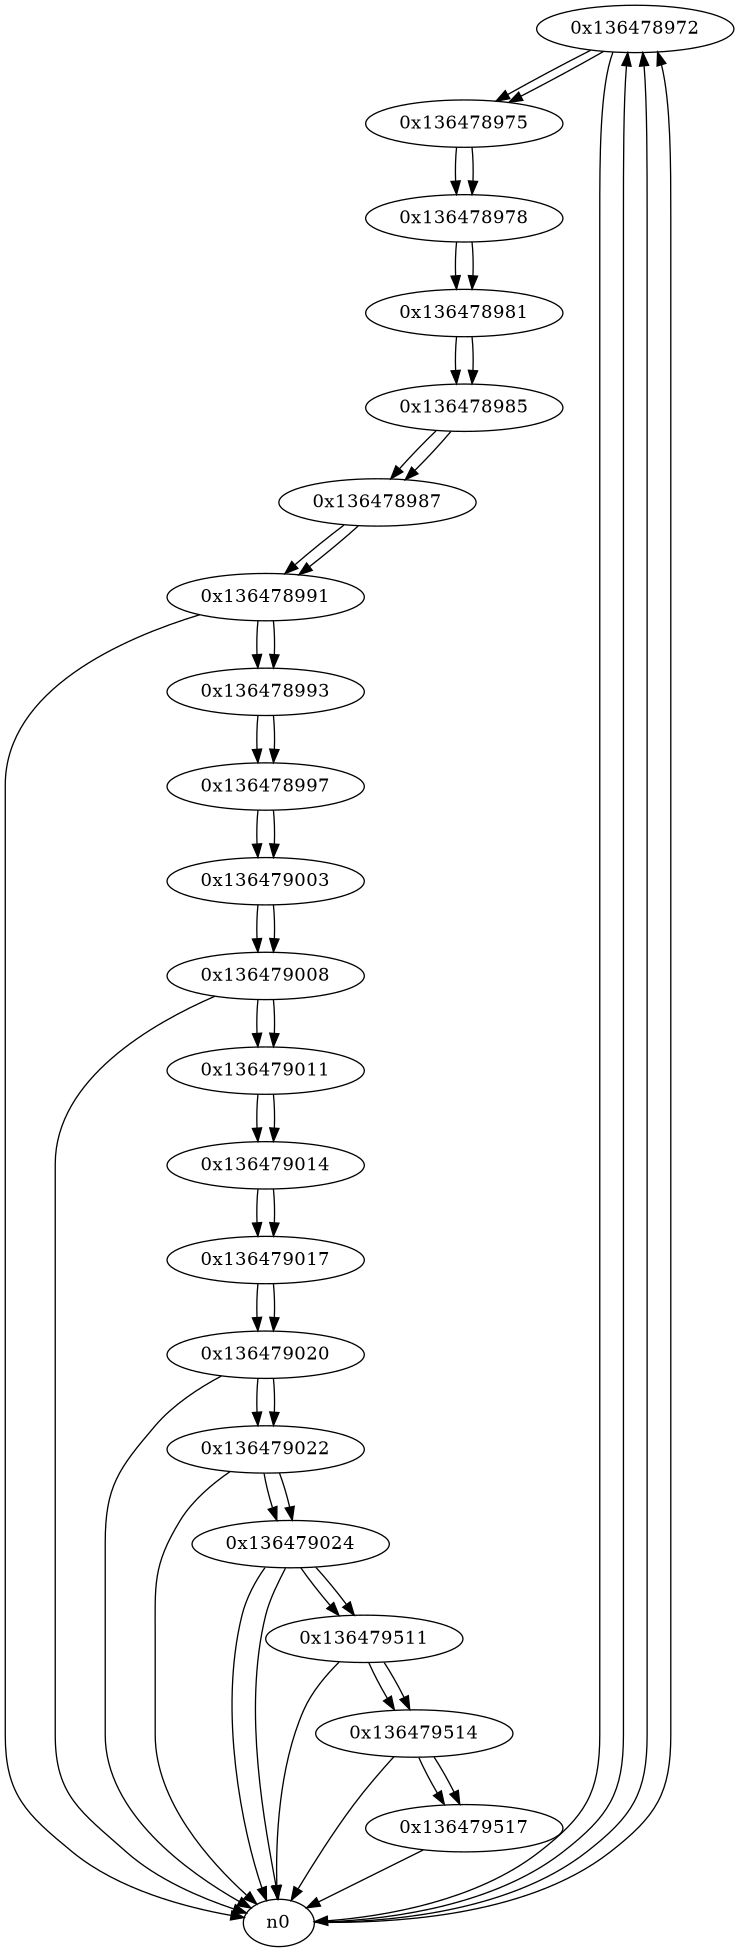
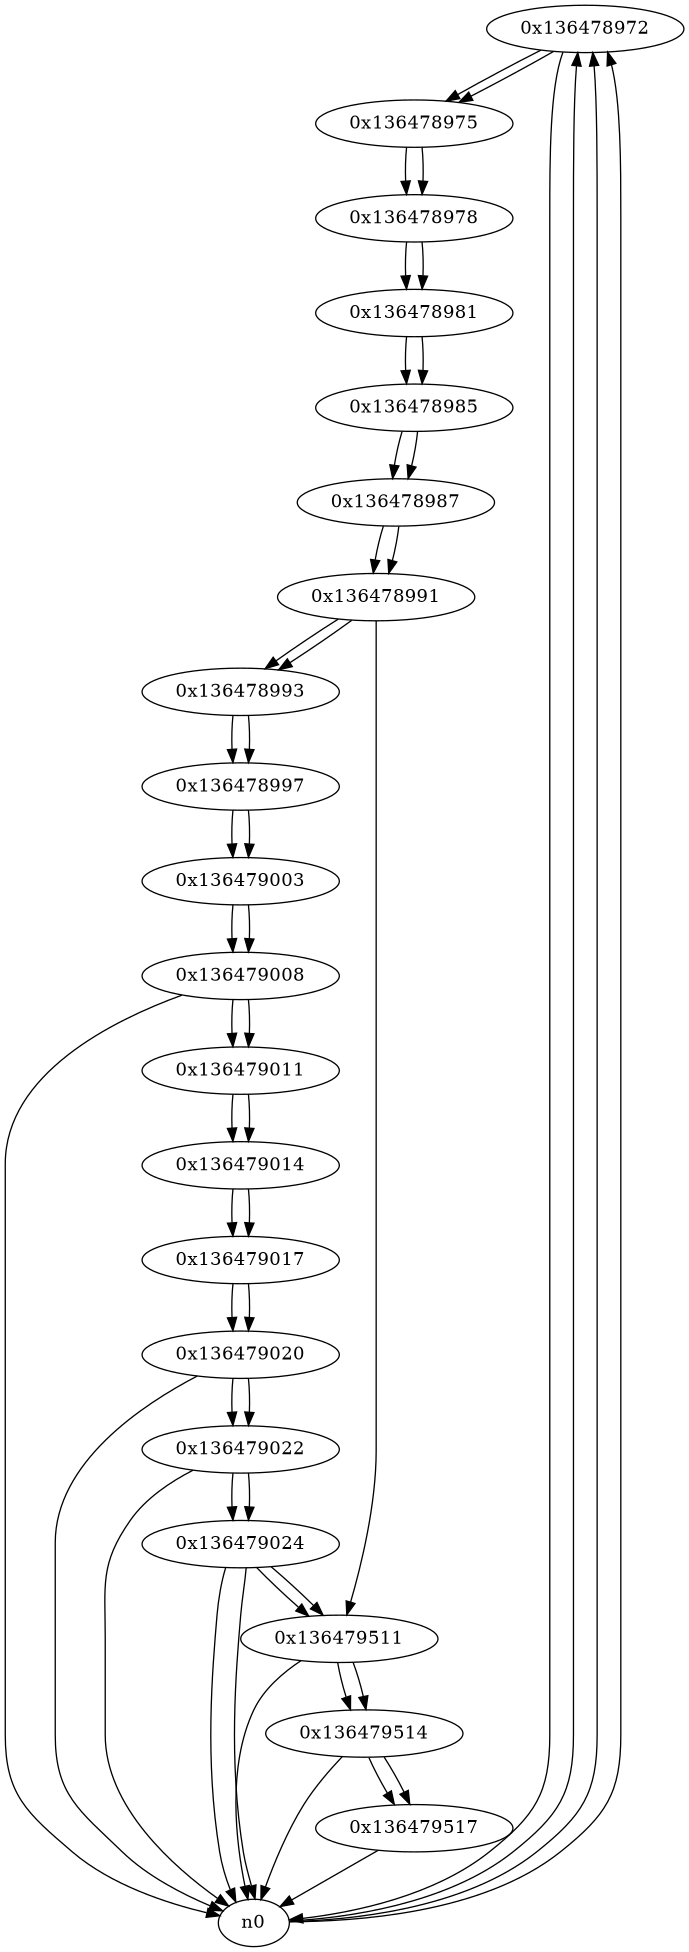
(5, 1279) -> (376, 1113)
